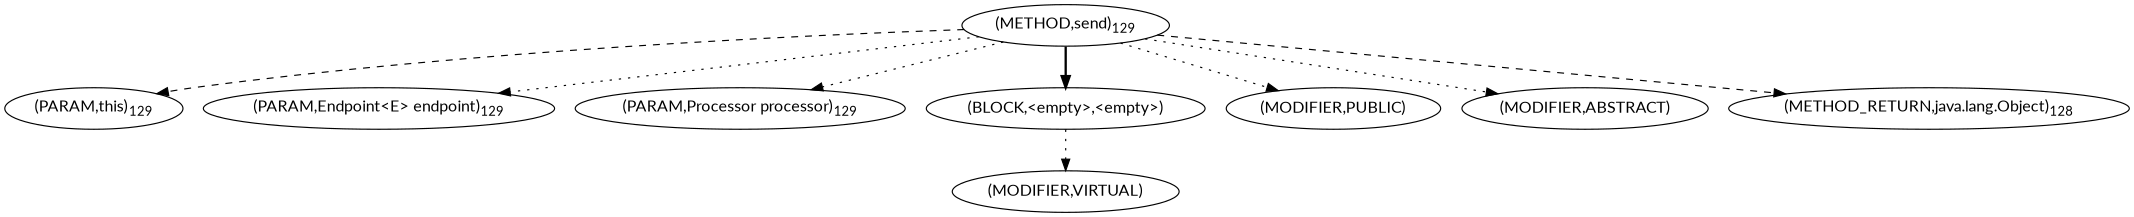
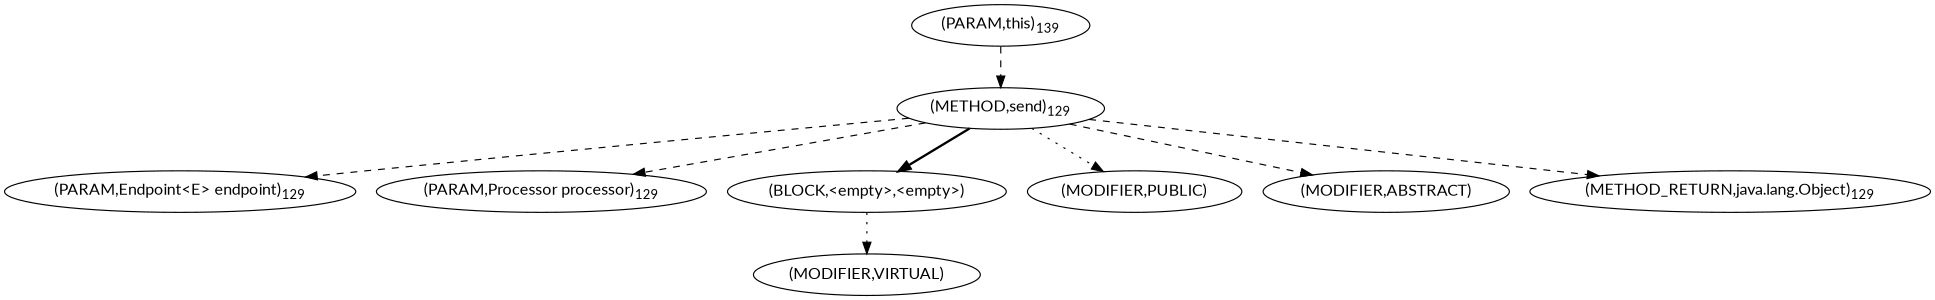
(565, 51) -> (1001, 61)
(745, 64) -> (613, 146)
(913, 64) -> (785, 148)
(1316, 65) -> (1185, 148)
(141, 107) -> (1048, 24)
(2062, 107) -> (1863, 190)
